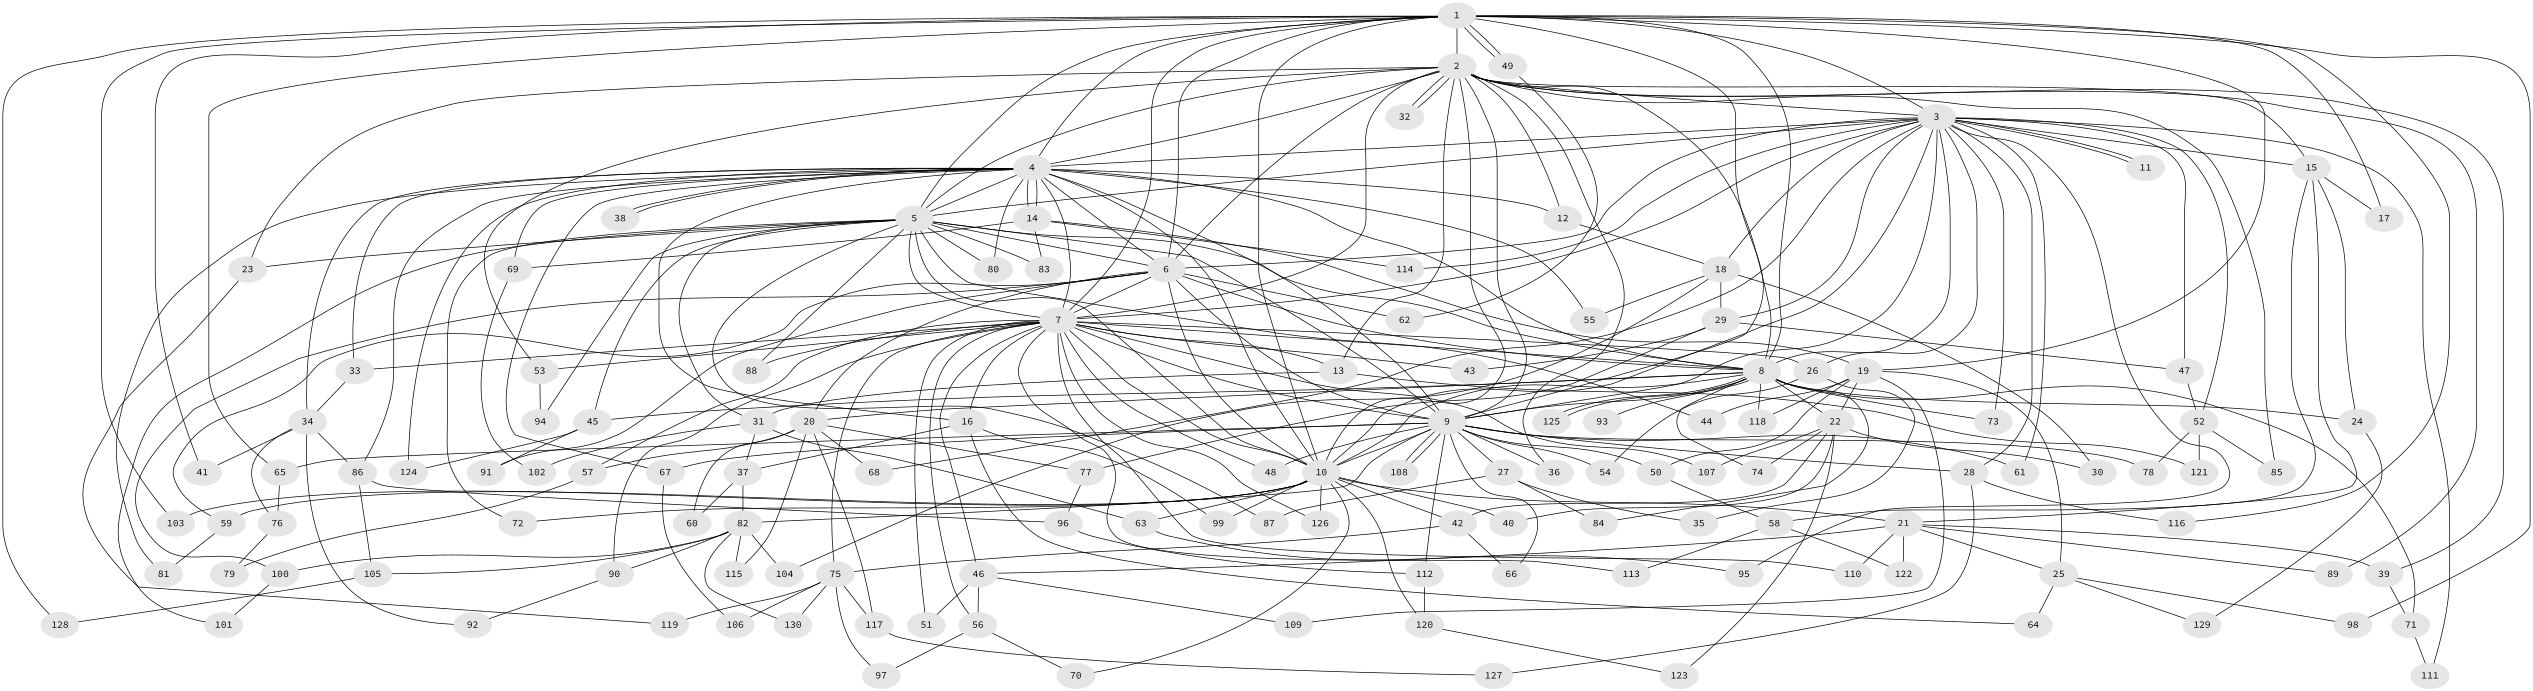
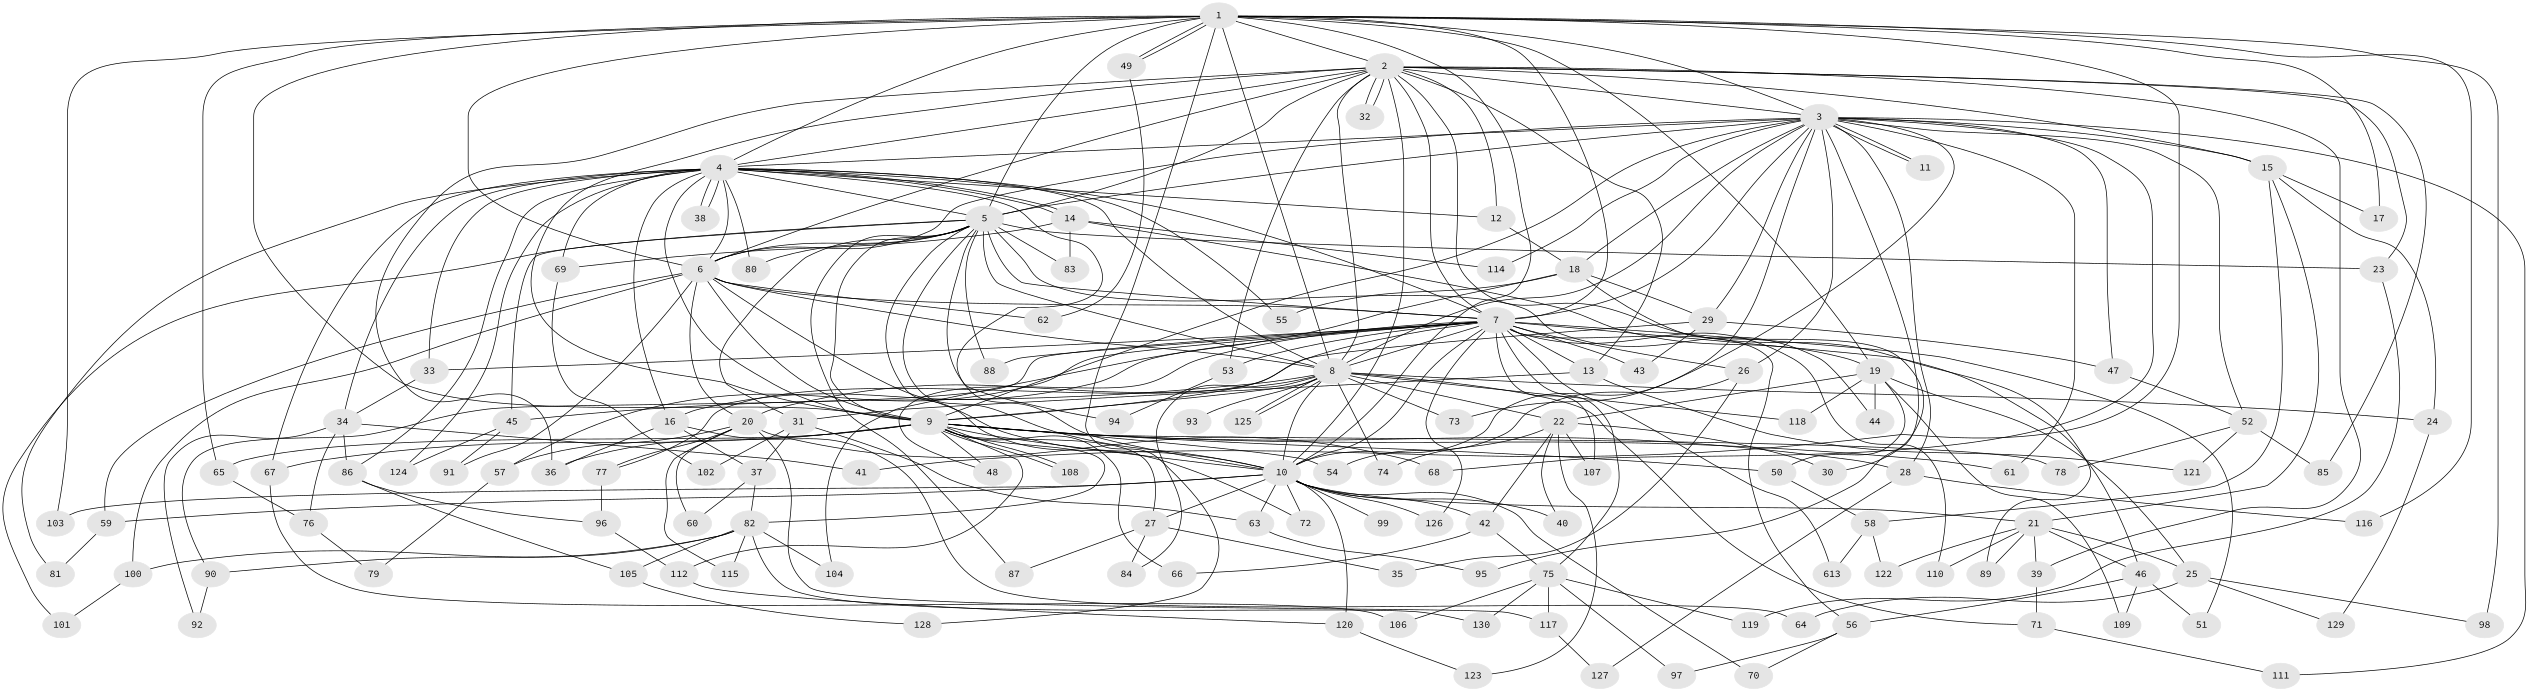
(1100, 456) -> (609, 446)
none -> (1216, 498)
(1631, 574) -> (1832, 574)
